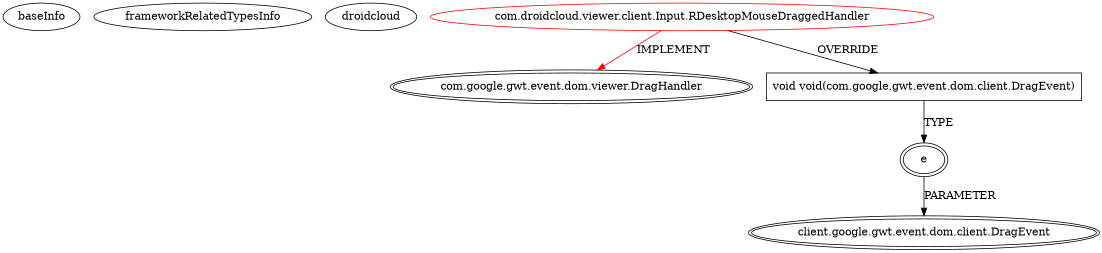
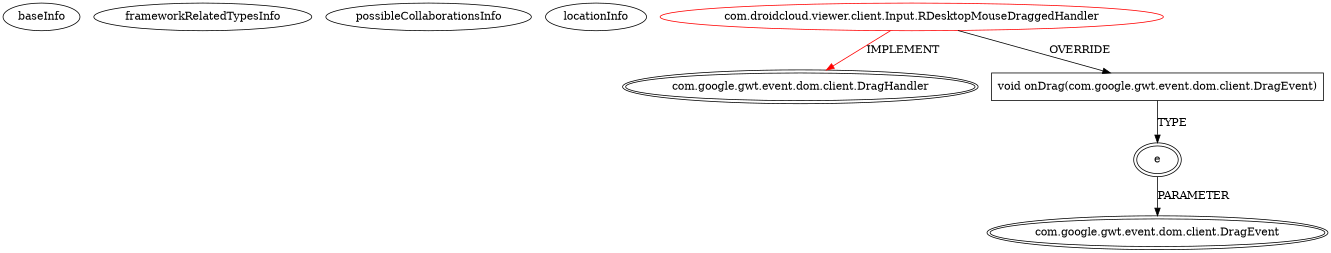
(371, 17) -> (596, 17)
none -> (429, 17)
(571, 87) -> (800, 87)
(924, 87) -> (1157, 87)
(924, 233) -> (1157, 233)
